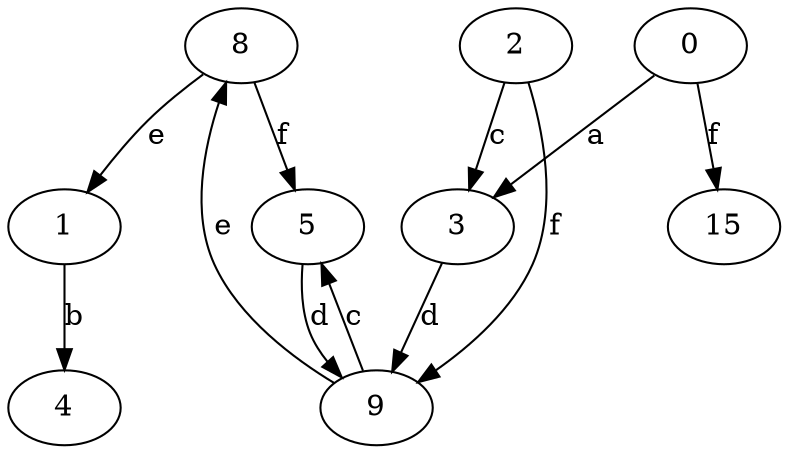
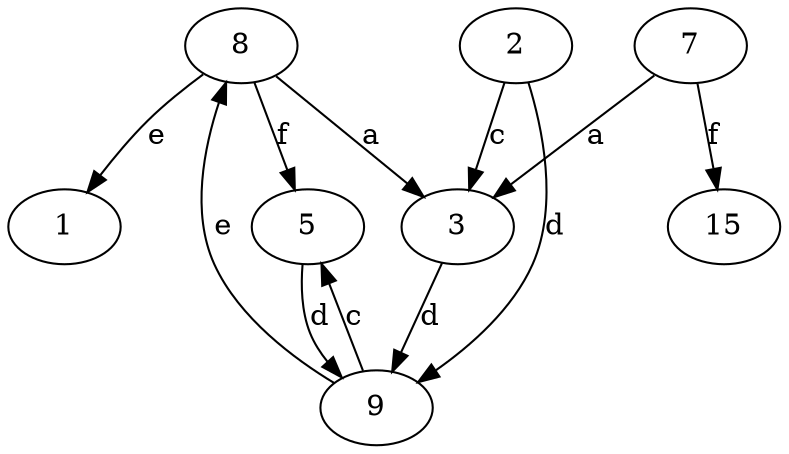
(691, 46) -> (691, 46)
none -> (342, 130)
(556, 227) -> (556, 227)
(64, 408) -> none
